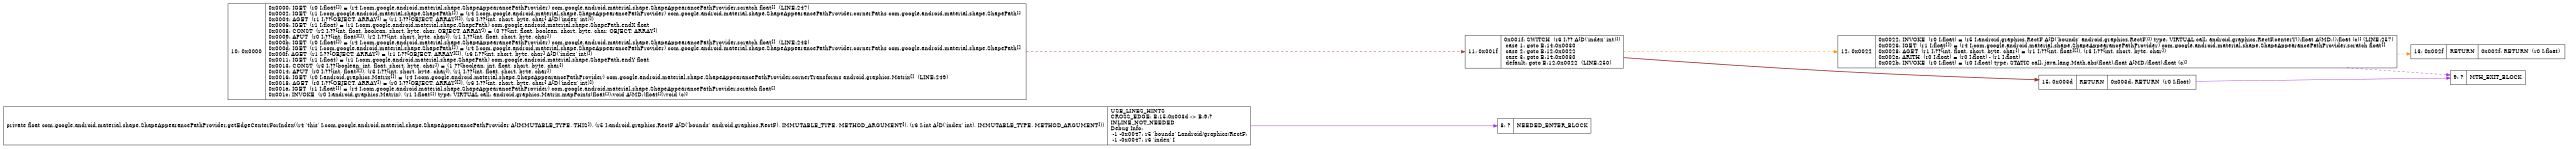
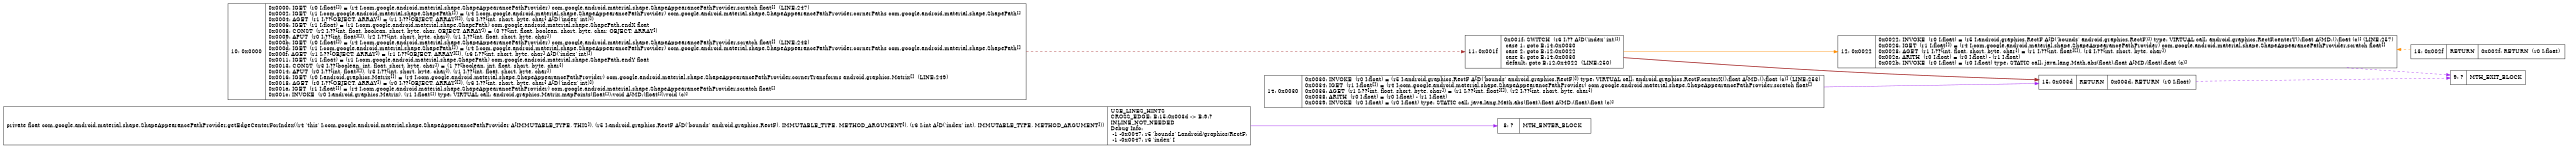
(1729, 52) -> (1729, 52)
(2402, 54) -> (2406, 50)
(1558, 63) -> (1558, 63)
(2321, 80) -> (2321, 80)
none -> (1544, 92)
(1552, 126) -> (1552, 126)
